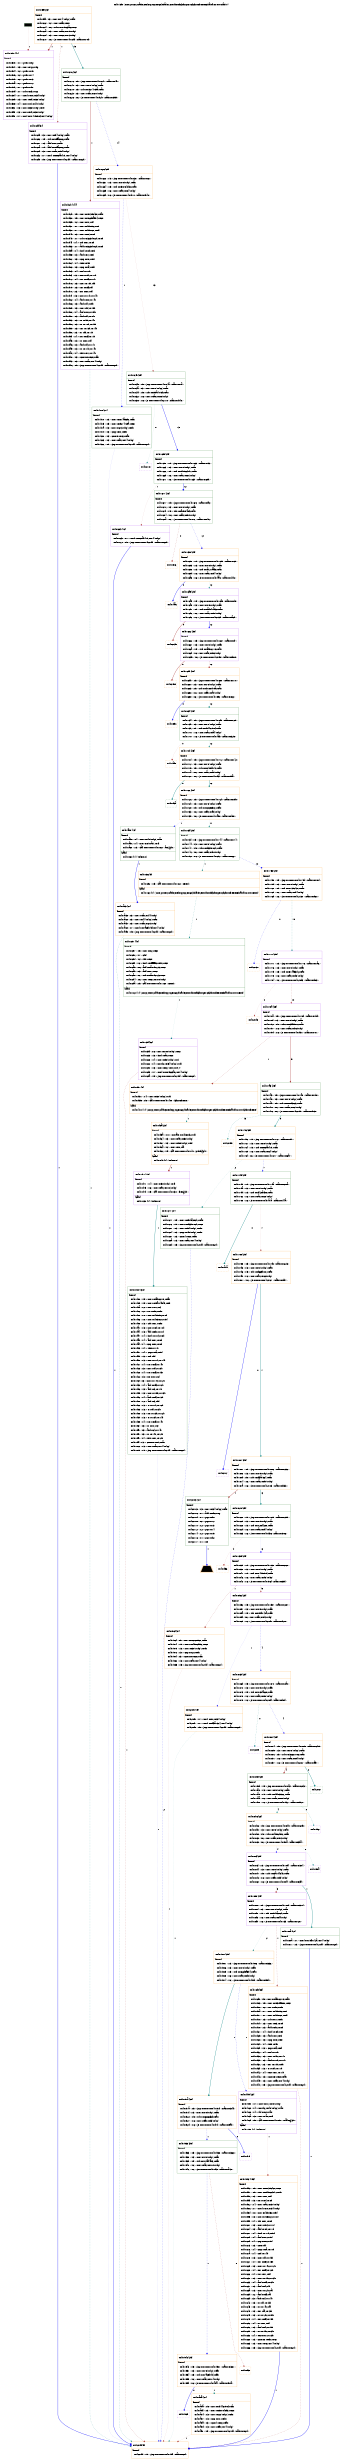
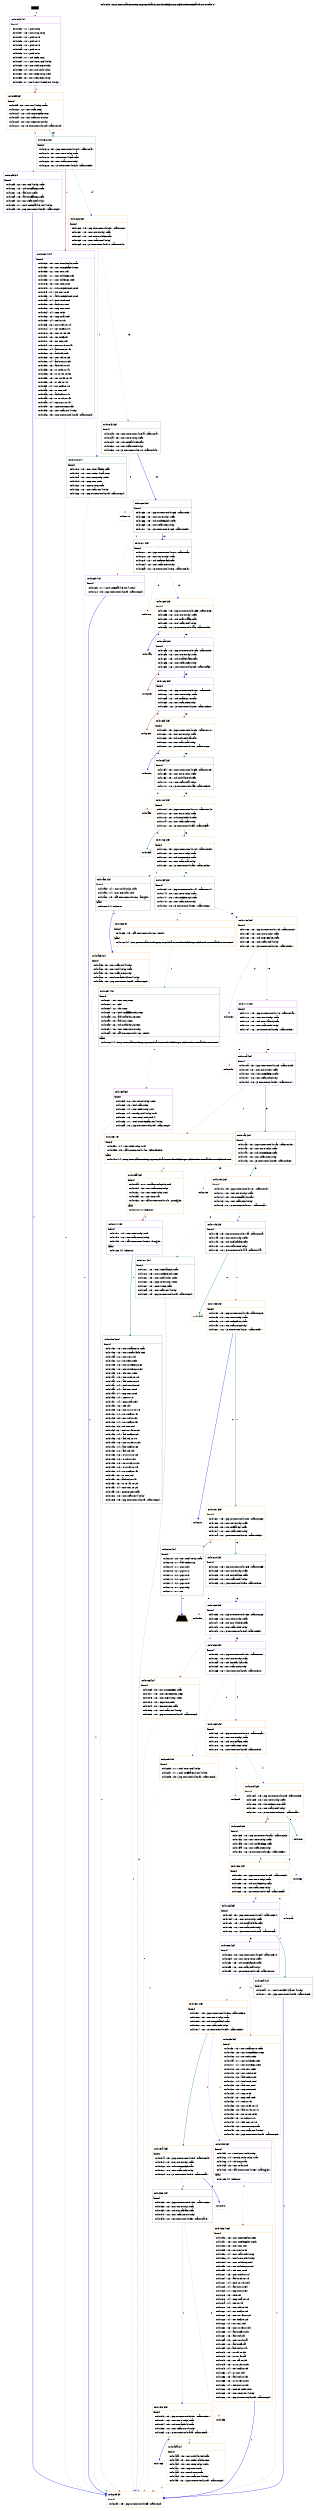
(51, 46) -> (35, 89)
